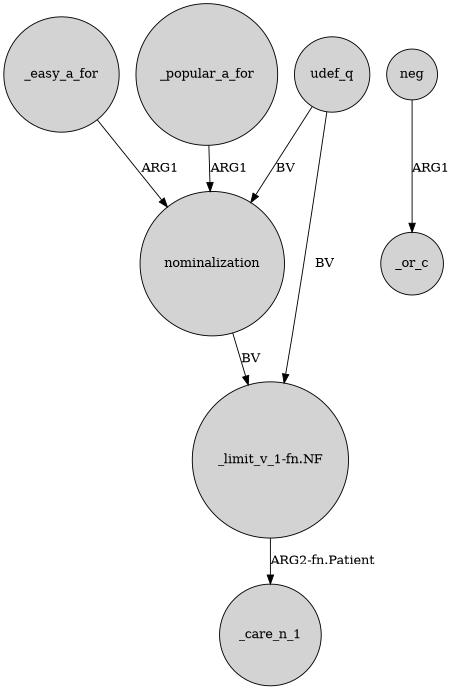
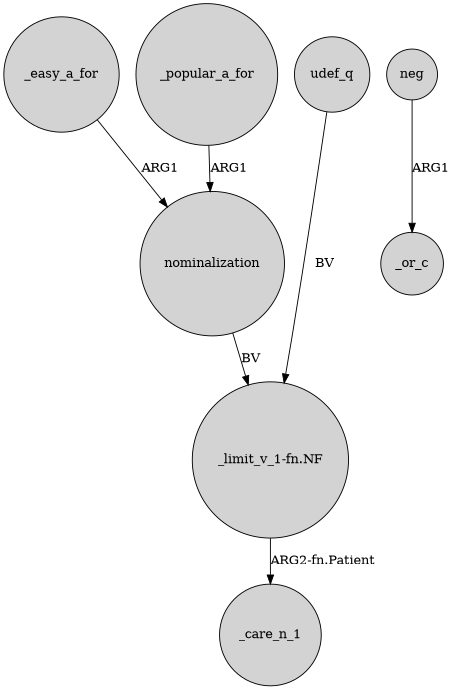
(284, 151) -> none
